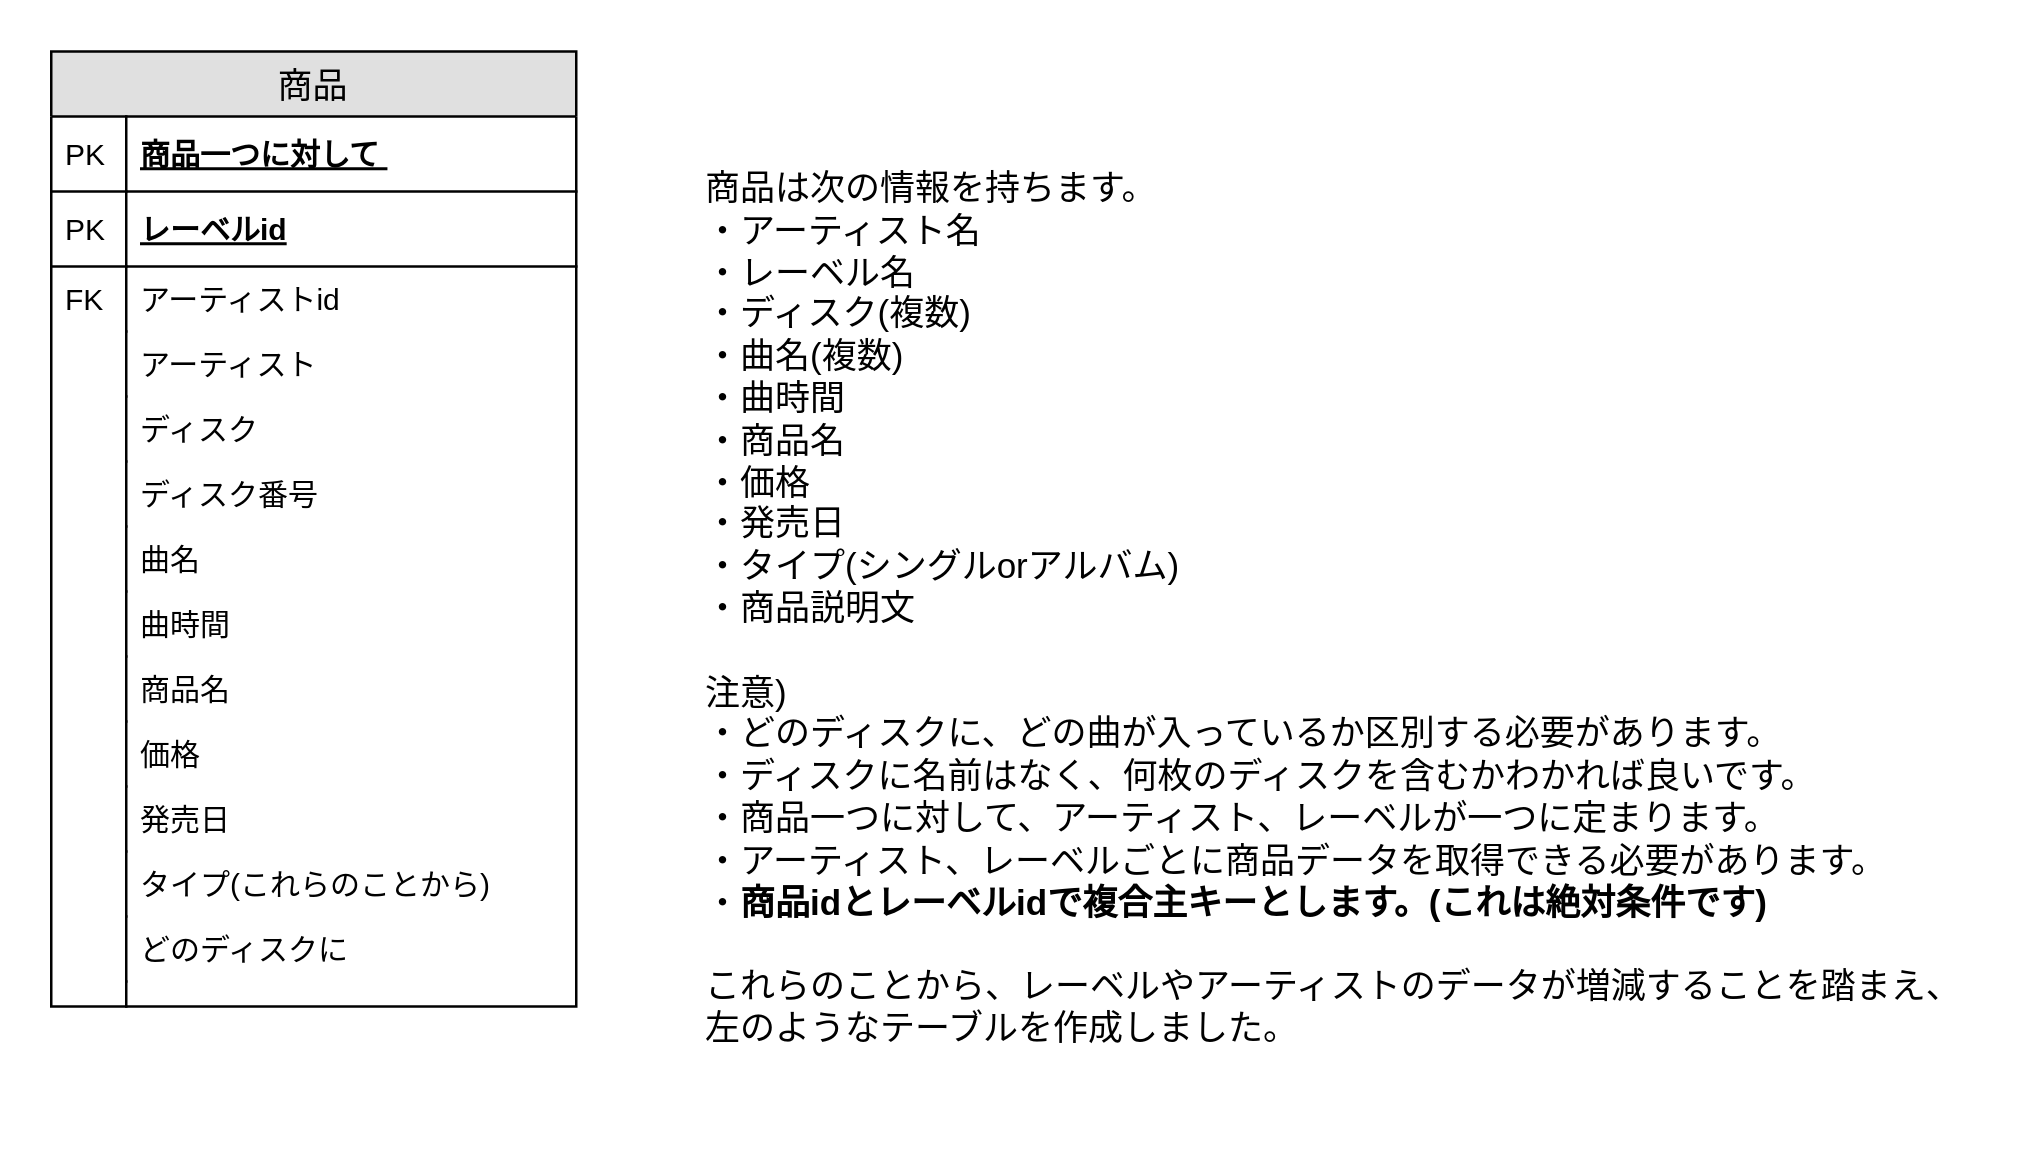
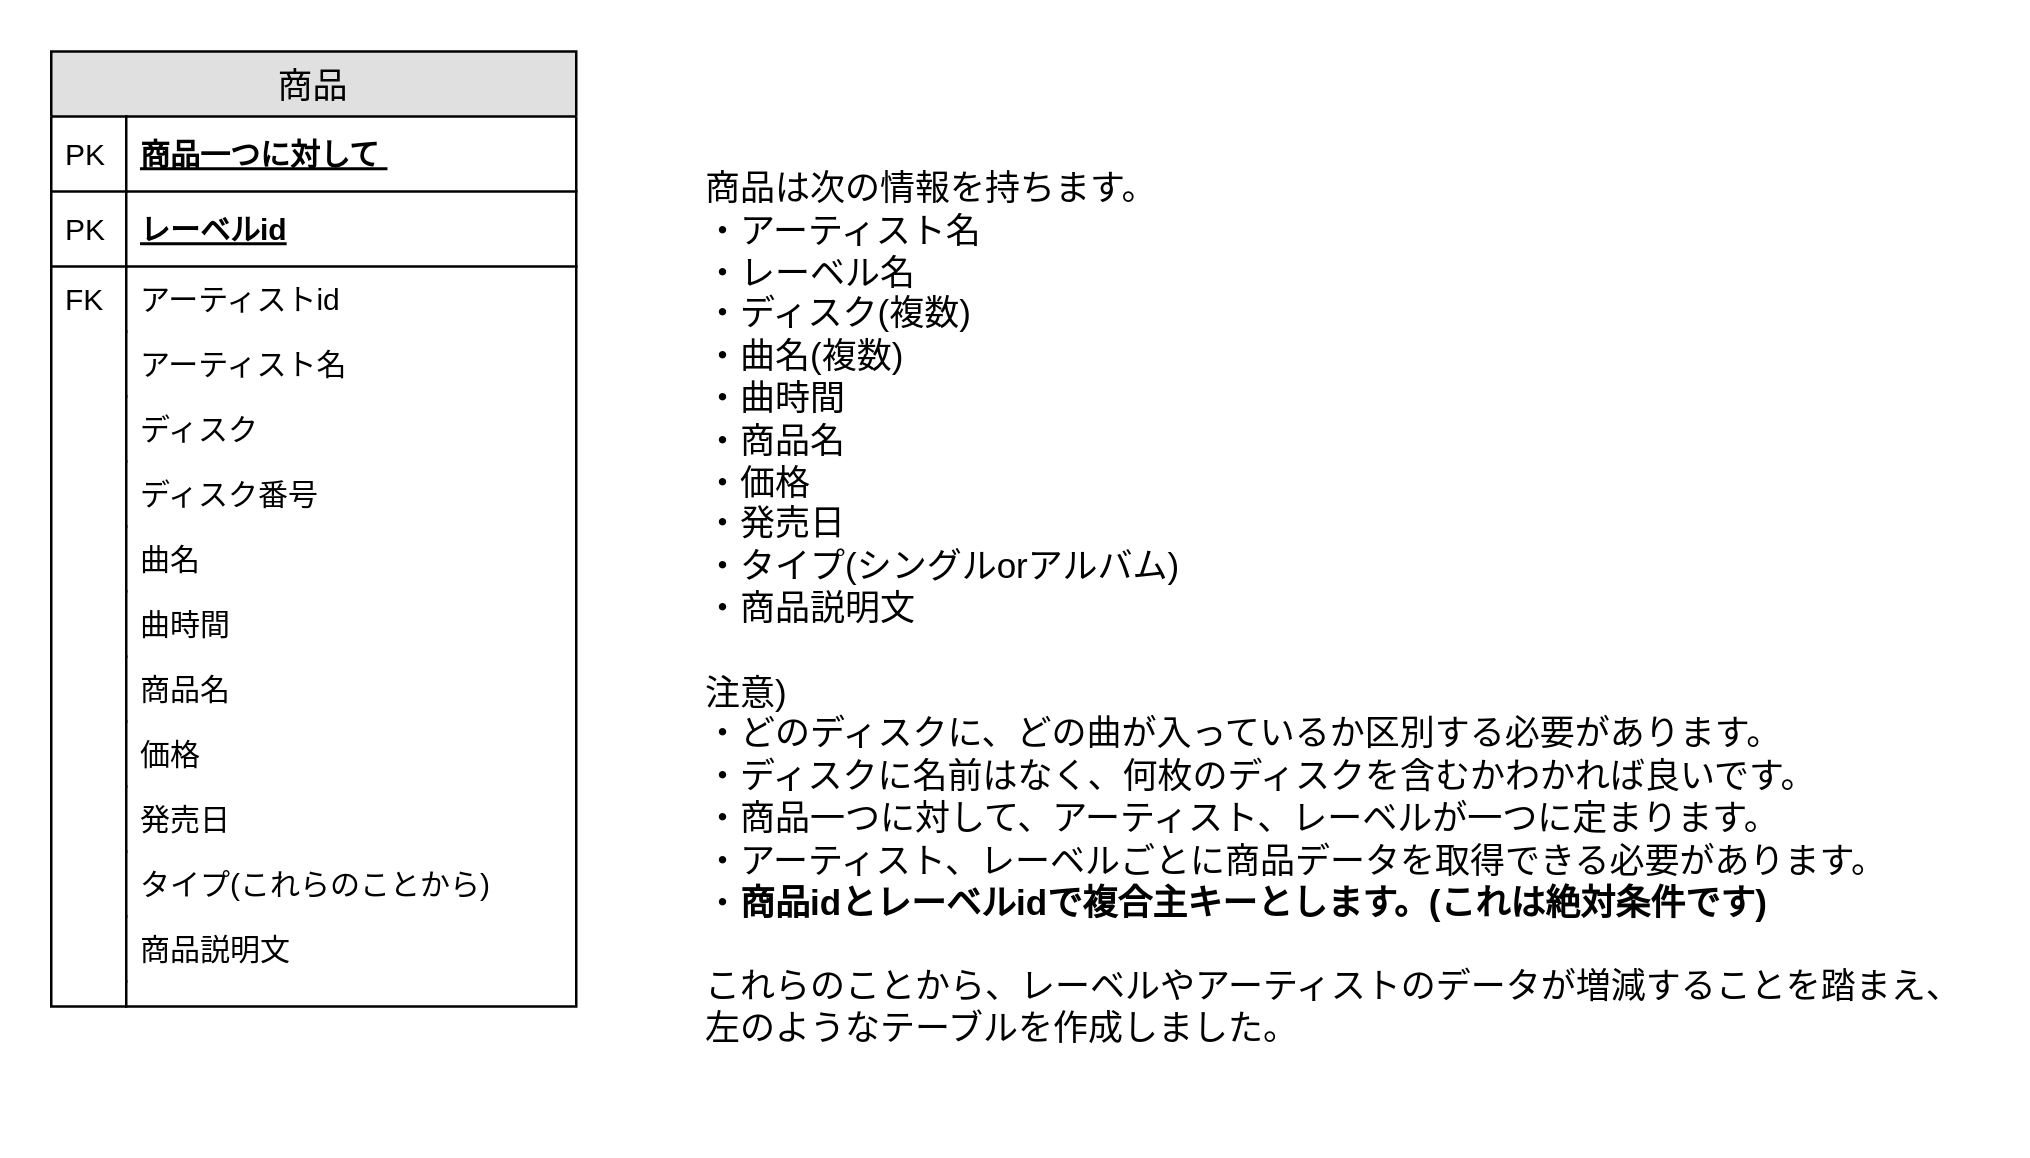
(230, 365) -> (245, 365)
(245, 950) -> (215, 950)
